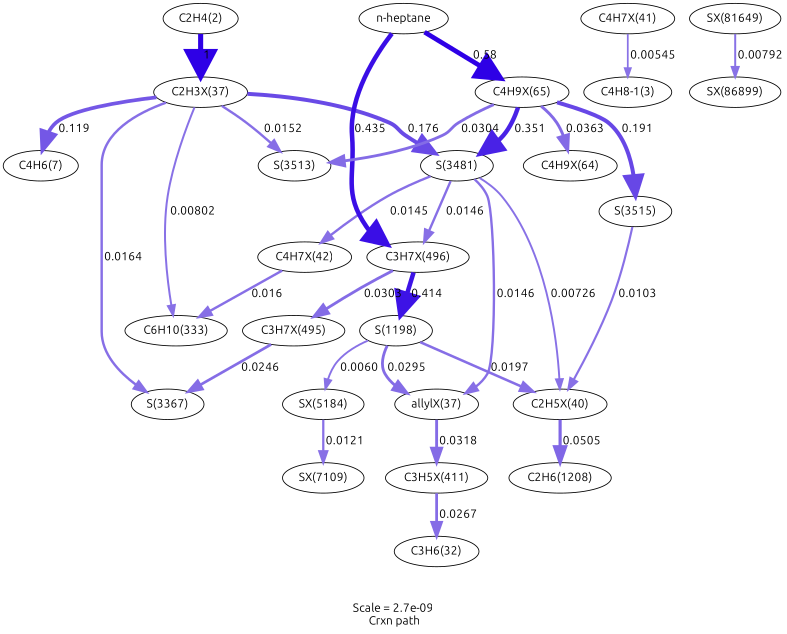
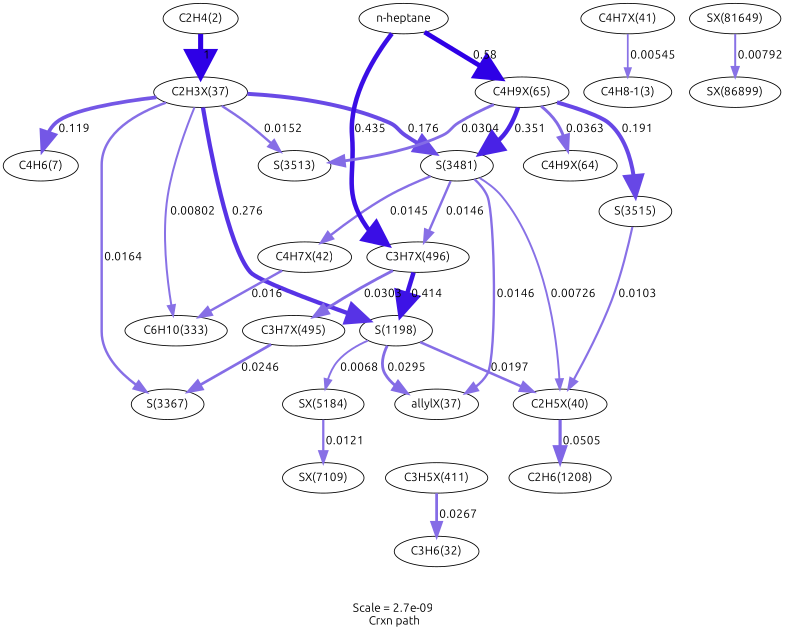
none -> (235, 243)
(358, 368) -> (358, 368)
(437, 434) -> none
